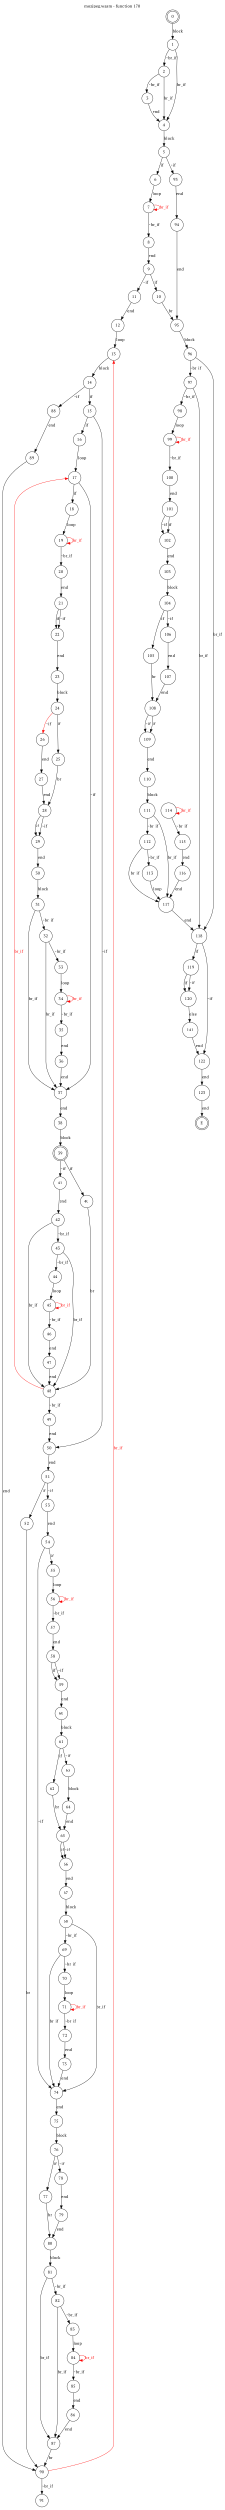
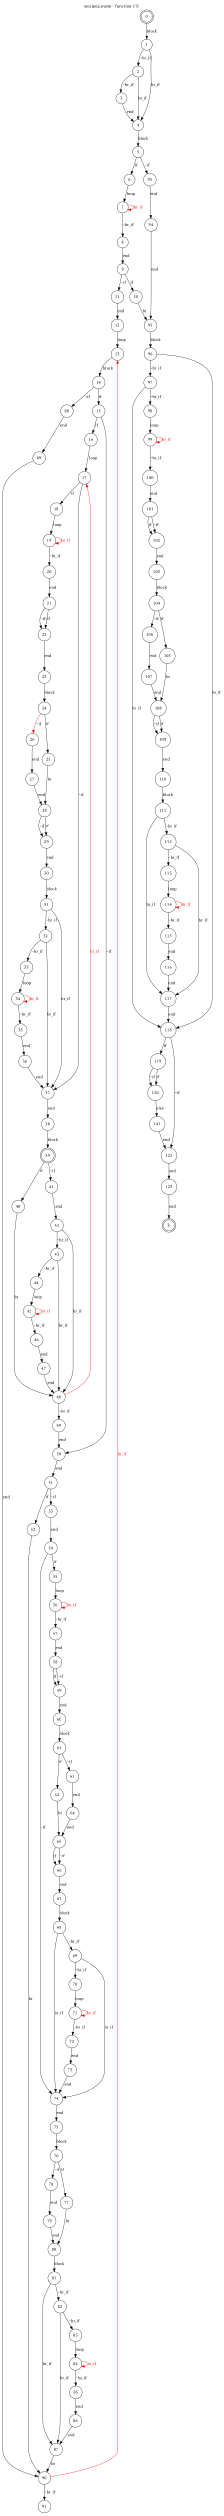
(153, 890) -> (168, 887)
(74, 1789) -> (76, 1795)
